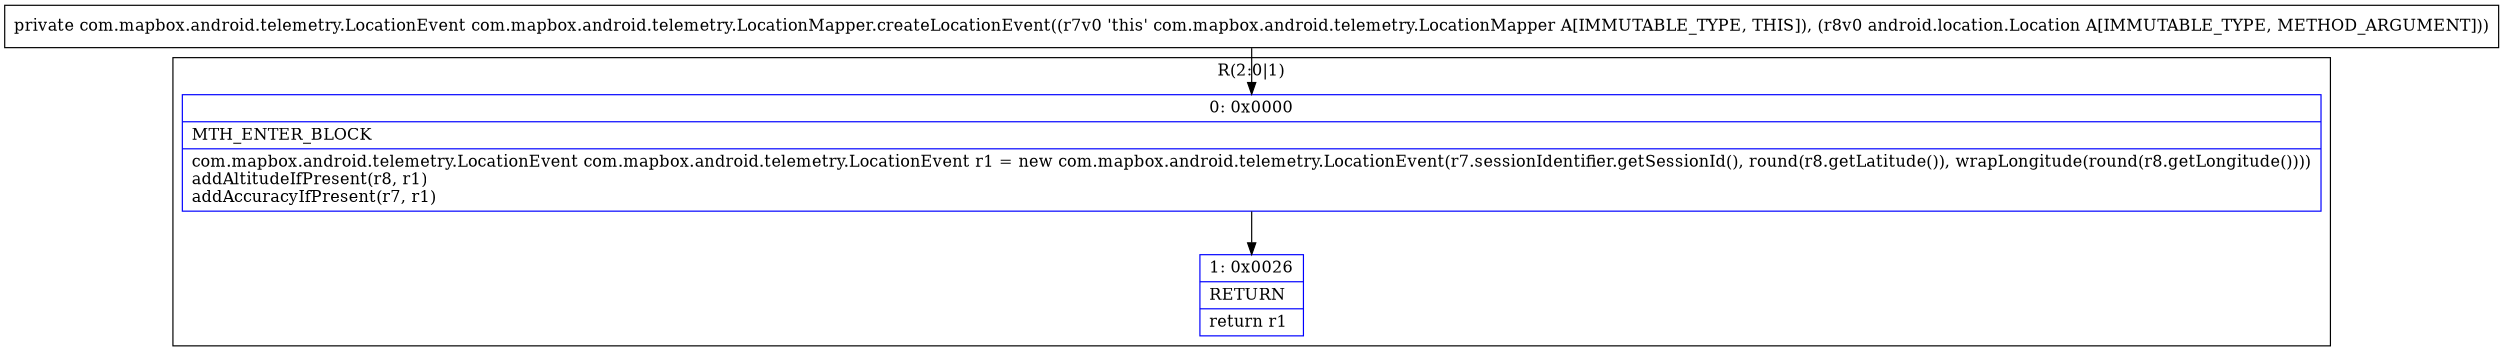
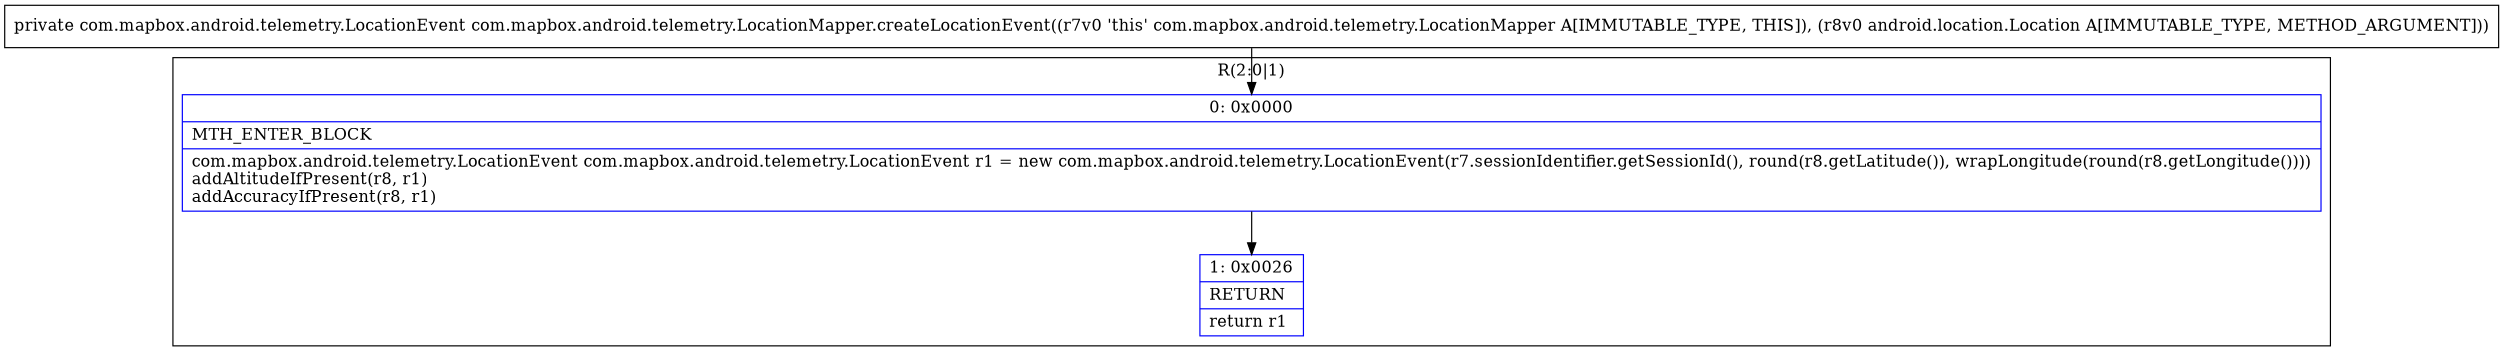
(314, 197) -> (314, 197)
